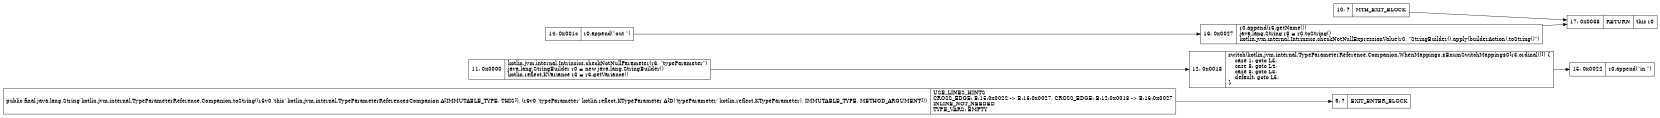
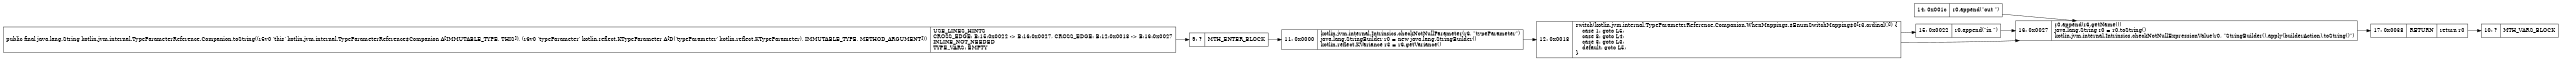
(1381, 10) -> (2529, 31)
(1486, 16) -> (2473, 31)
(1645, 22) -> (2452, 31)
none -> (2006, 31)
(1285, 34) -> (2100, 31)
none -> (1273, 40)
none -> (1958, 42)
(1379, 101) -> (1237, 39)
